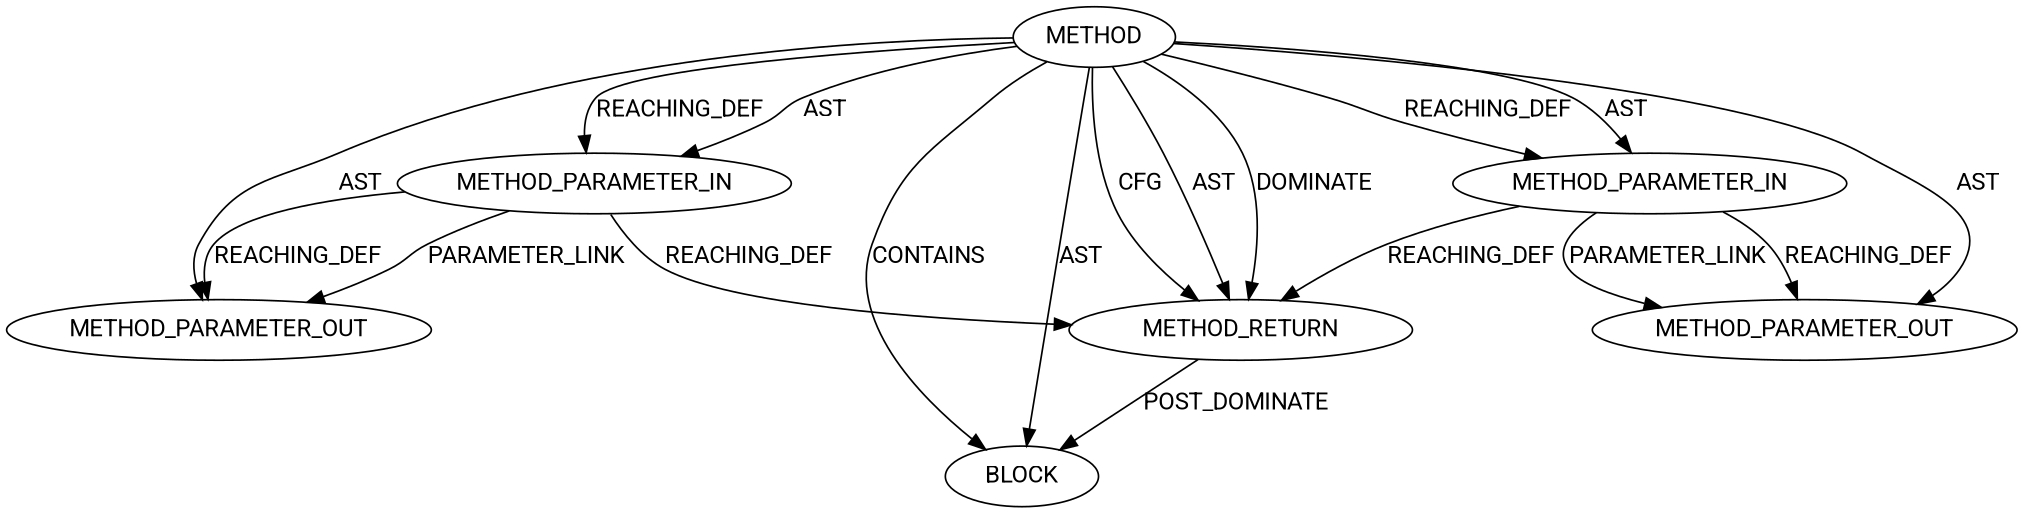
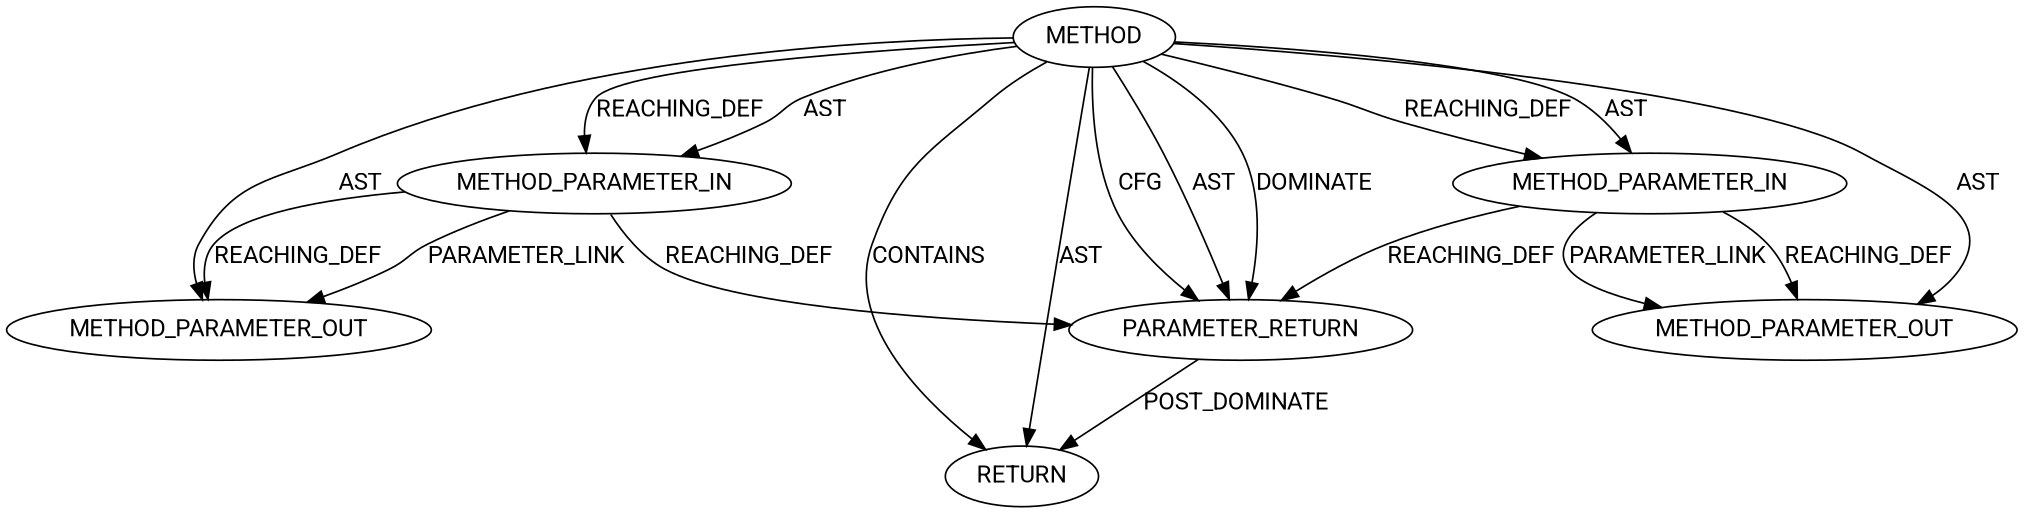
(1241, 330) -> (1241, 330)
(1022, 476) -> (1022, 476)
